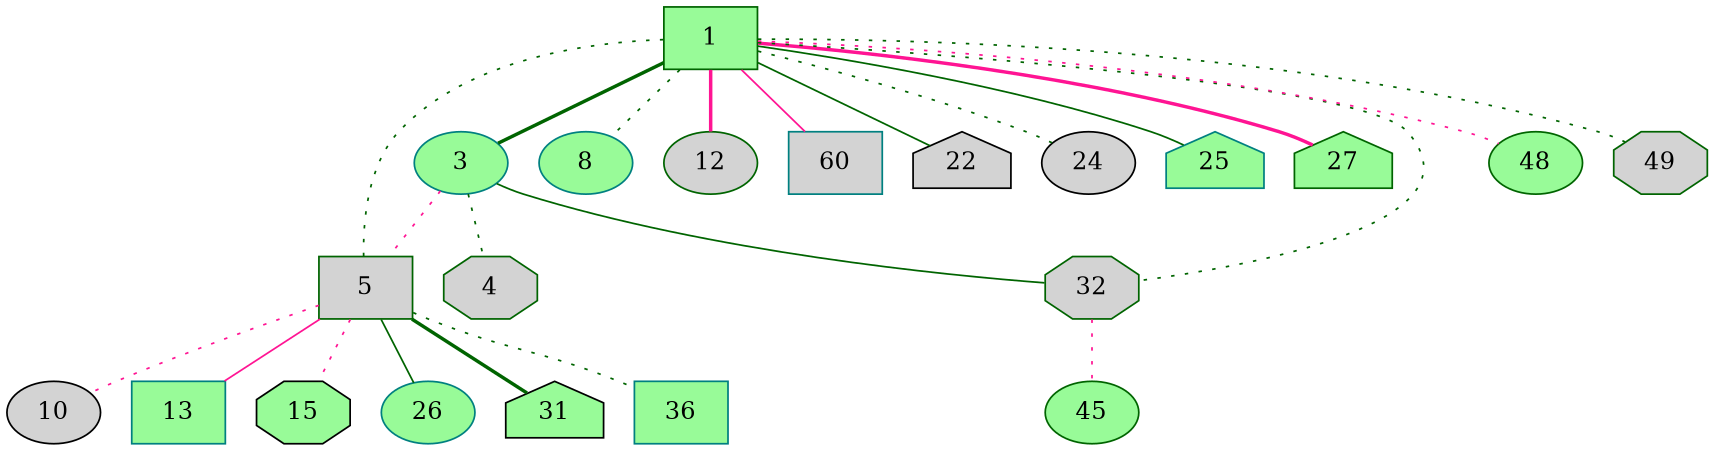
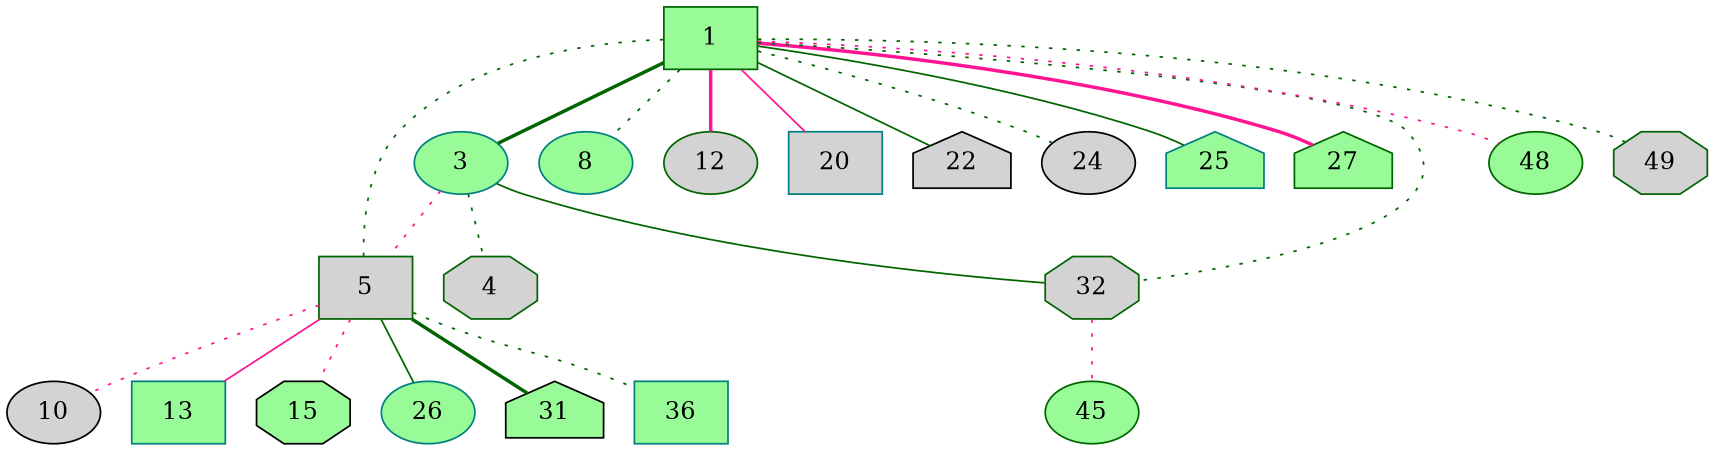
(835, 163) -> (835, 163)
